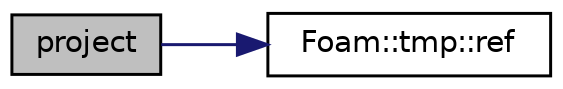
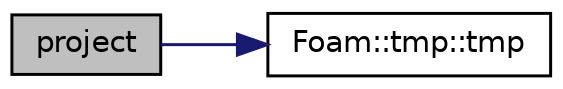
(409, 45) -> (409, 45)
